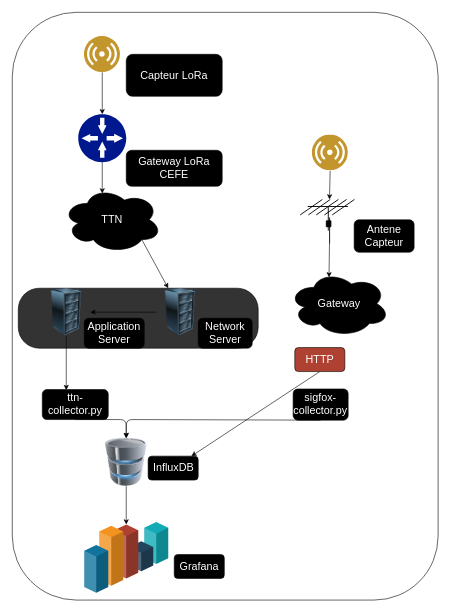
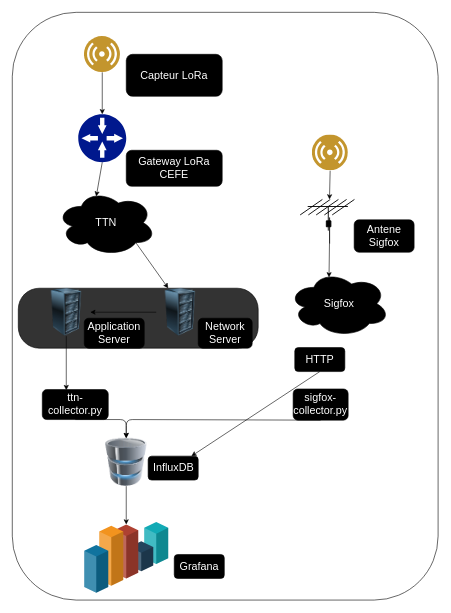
(112, 220) -> (106, 223)
(384, 236) -> (384, 236)
(339, 304) -> (339, 304)
(320, 360) -> (320, 360)
